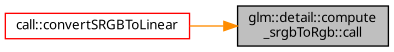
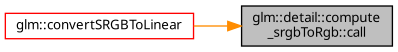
(97, 26) -> (99, 26)
